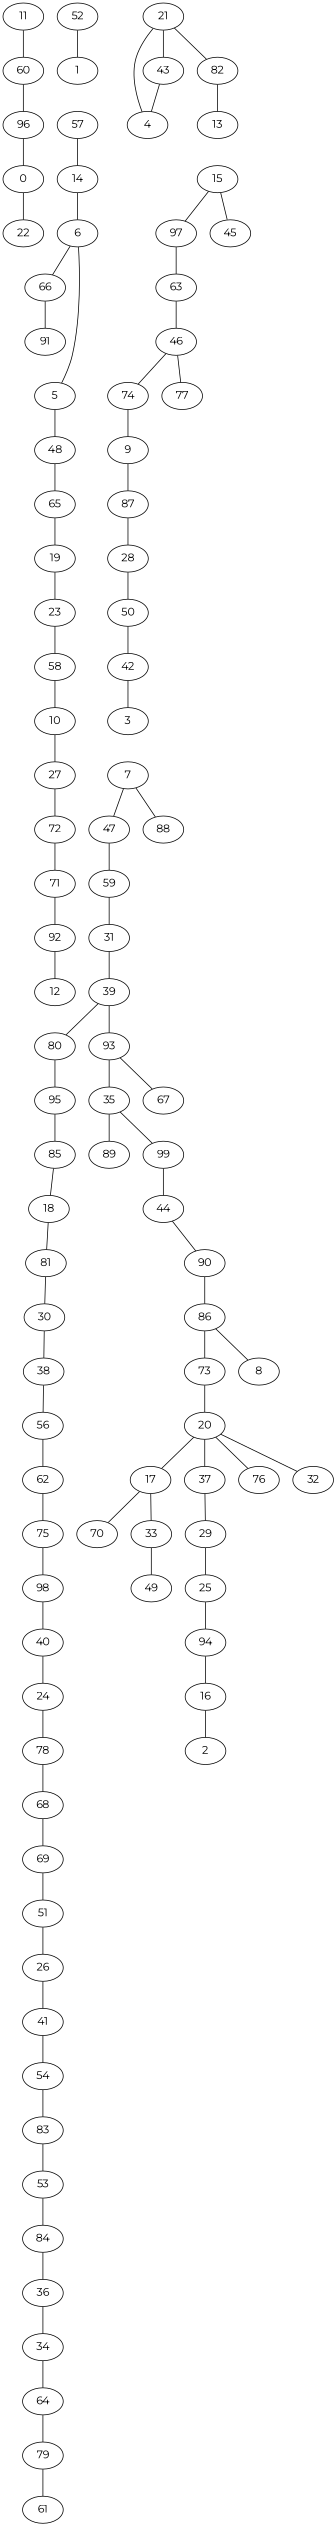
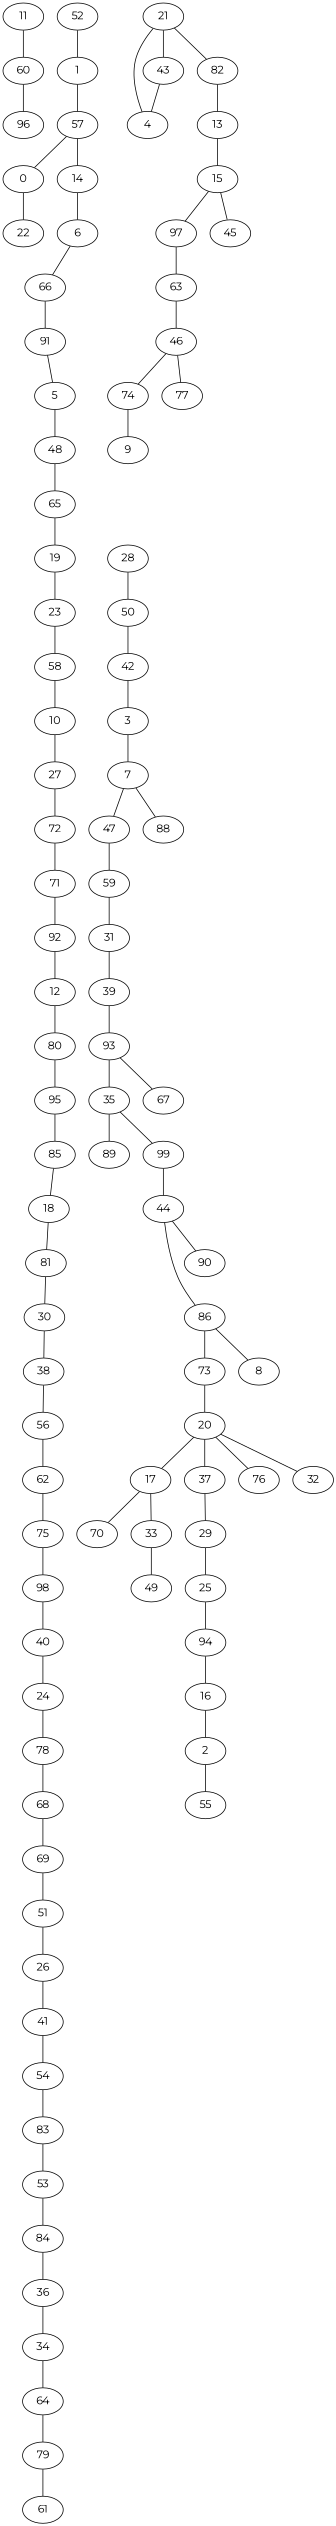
none -> (78, 98)
(23, 152) -> (51, 152)
none -> (218, 152)
(78, 316) -> (50, 369)
(128, 504) -> none
none -> (128, 748)
(82, 1019) -> (55, 1019)
(205, 1290) -> (174, 1266)
none -> (206, 1805)
